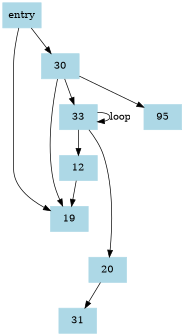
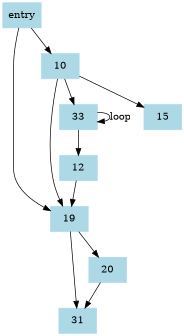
(60, 66) -> (60, 66)
(163, 117) -> (163, 117)
(110, 188) -> (86, 242)
none -> (73, 266)
